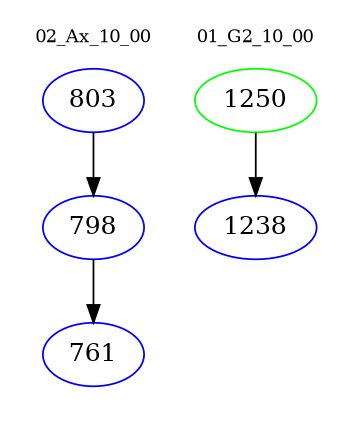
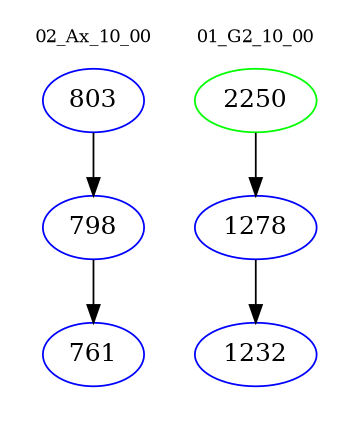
(256, 101) -> (256, 101)
(256, 228) -> (256, 228)
none -> (256, 355)
